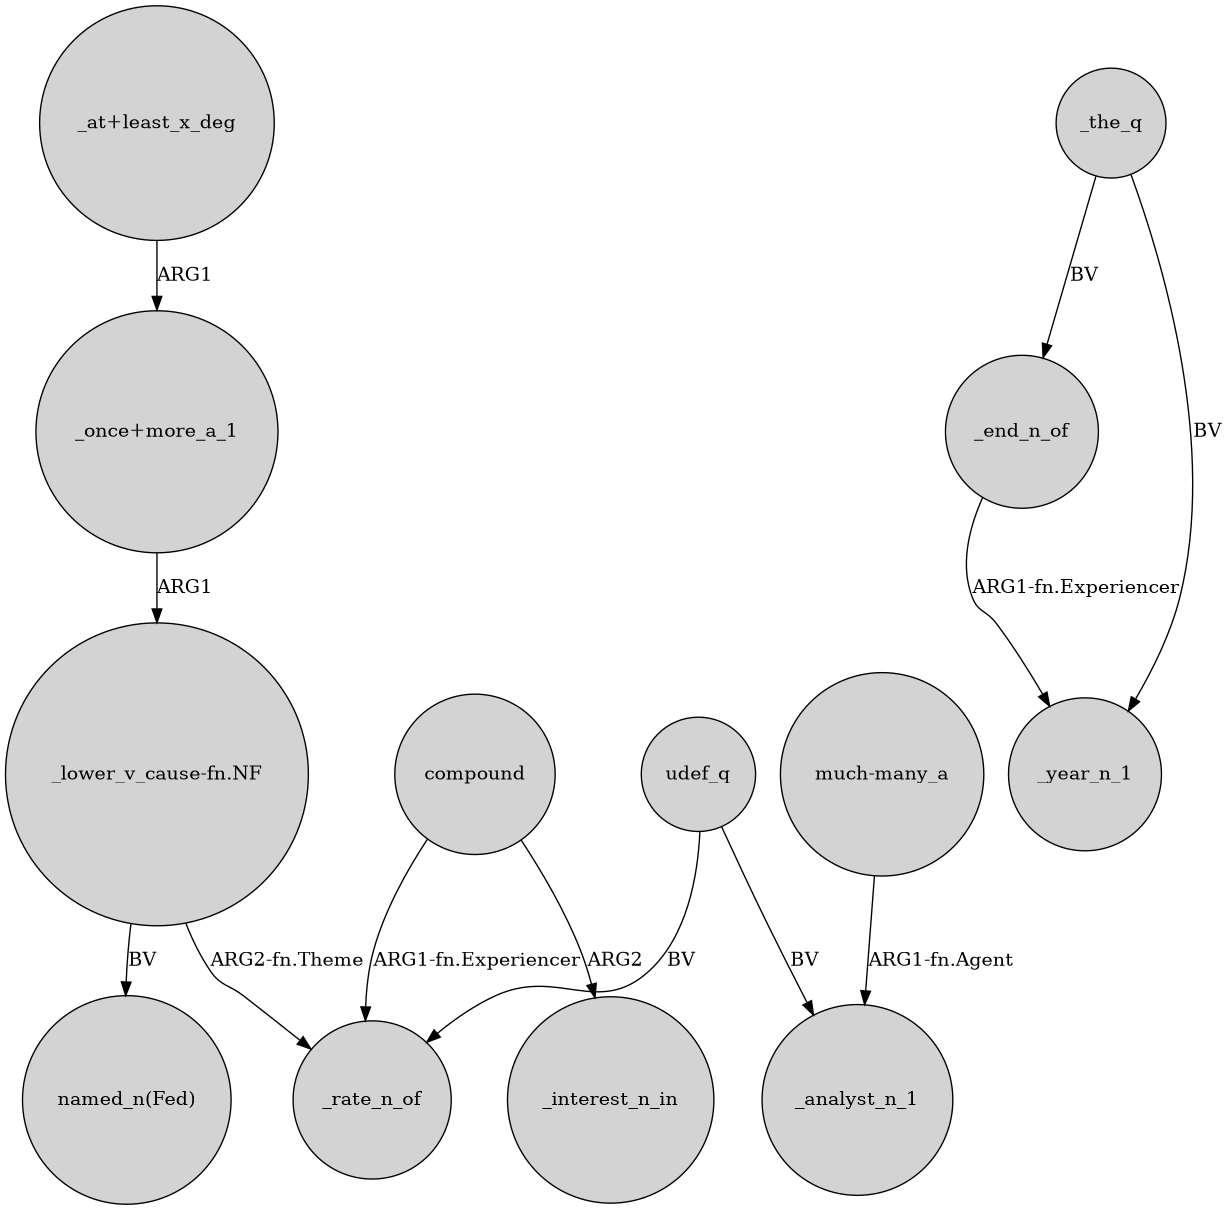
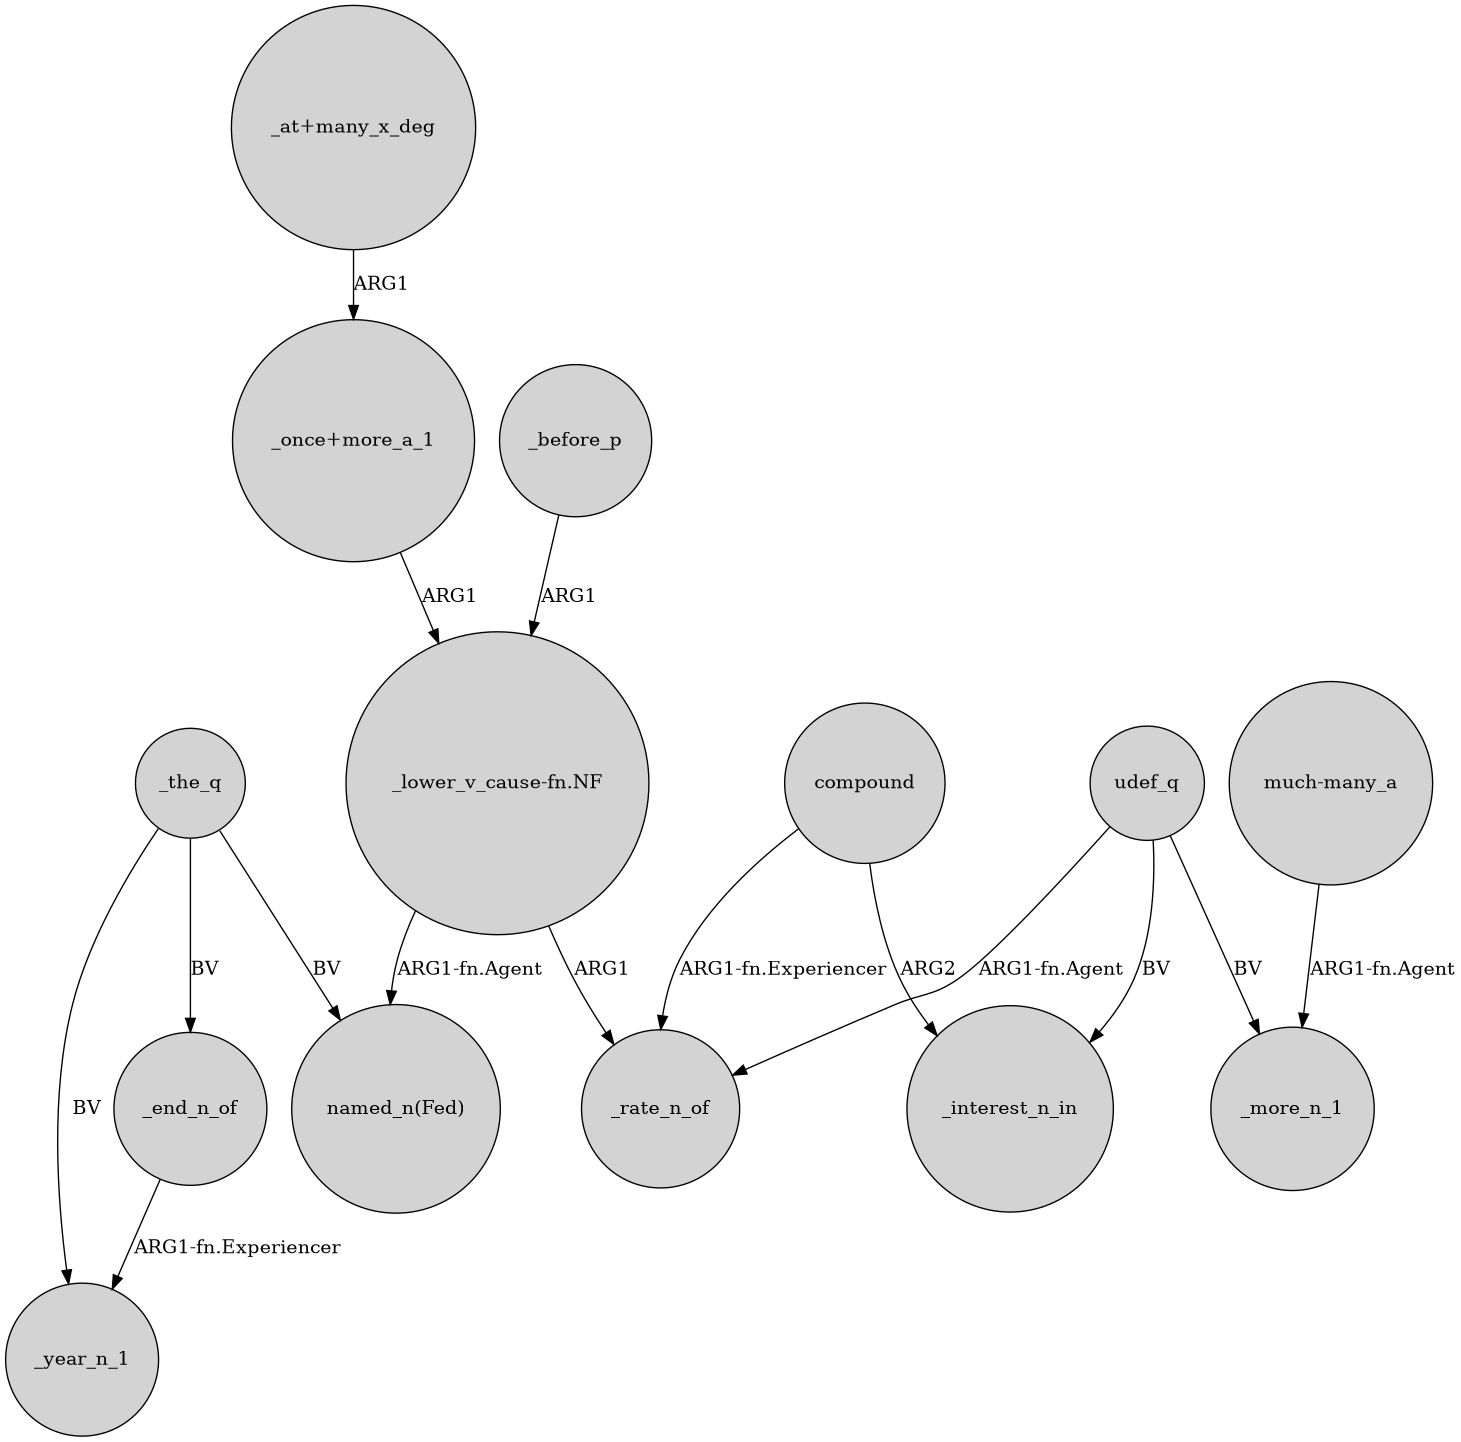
(157, 123) -> (354, 128)
none -> (576, 441)
none -> (276, 920)
none -> (1146, 942)
(143, 961) -> (470, 970)
(287, 961) -> (602, 970)
(681, 961) -> (1051, 970)
(857, 1100) -> (1293, 1109)
